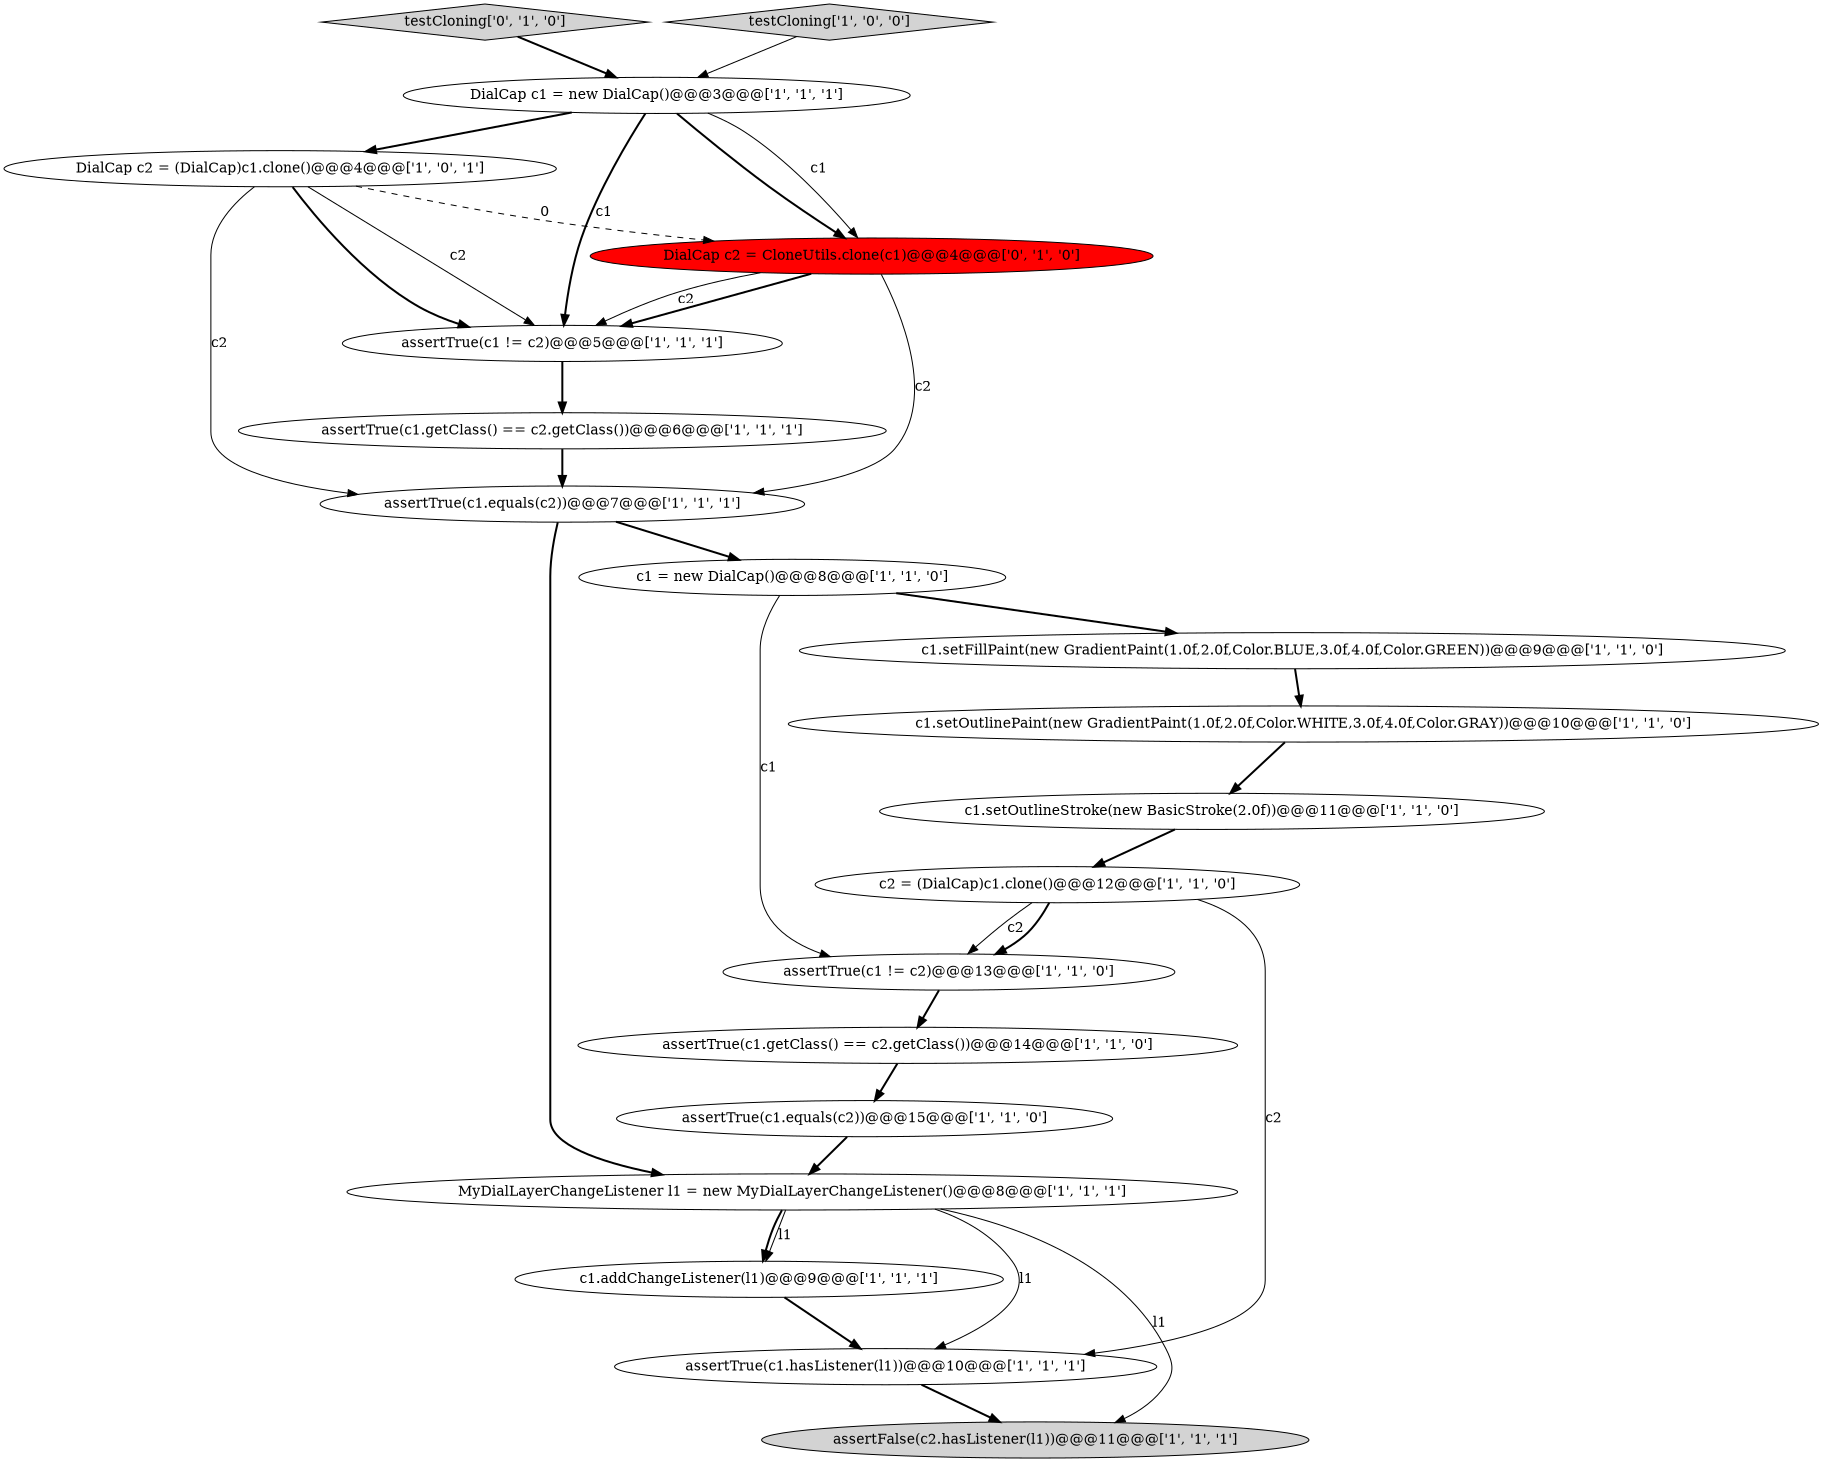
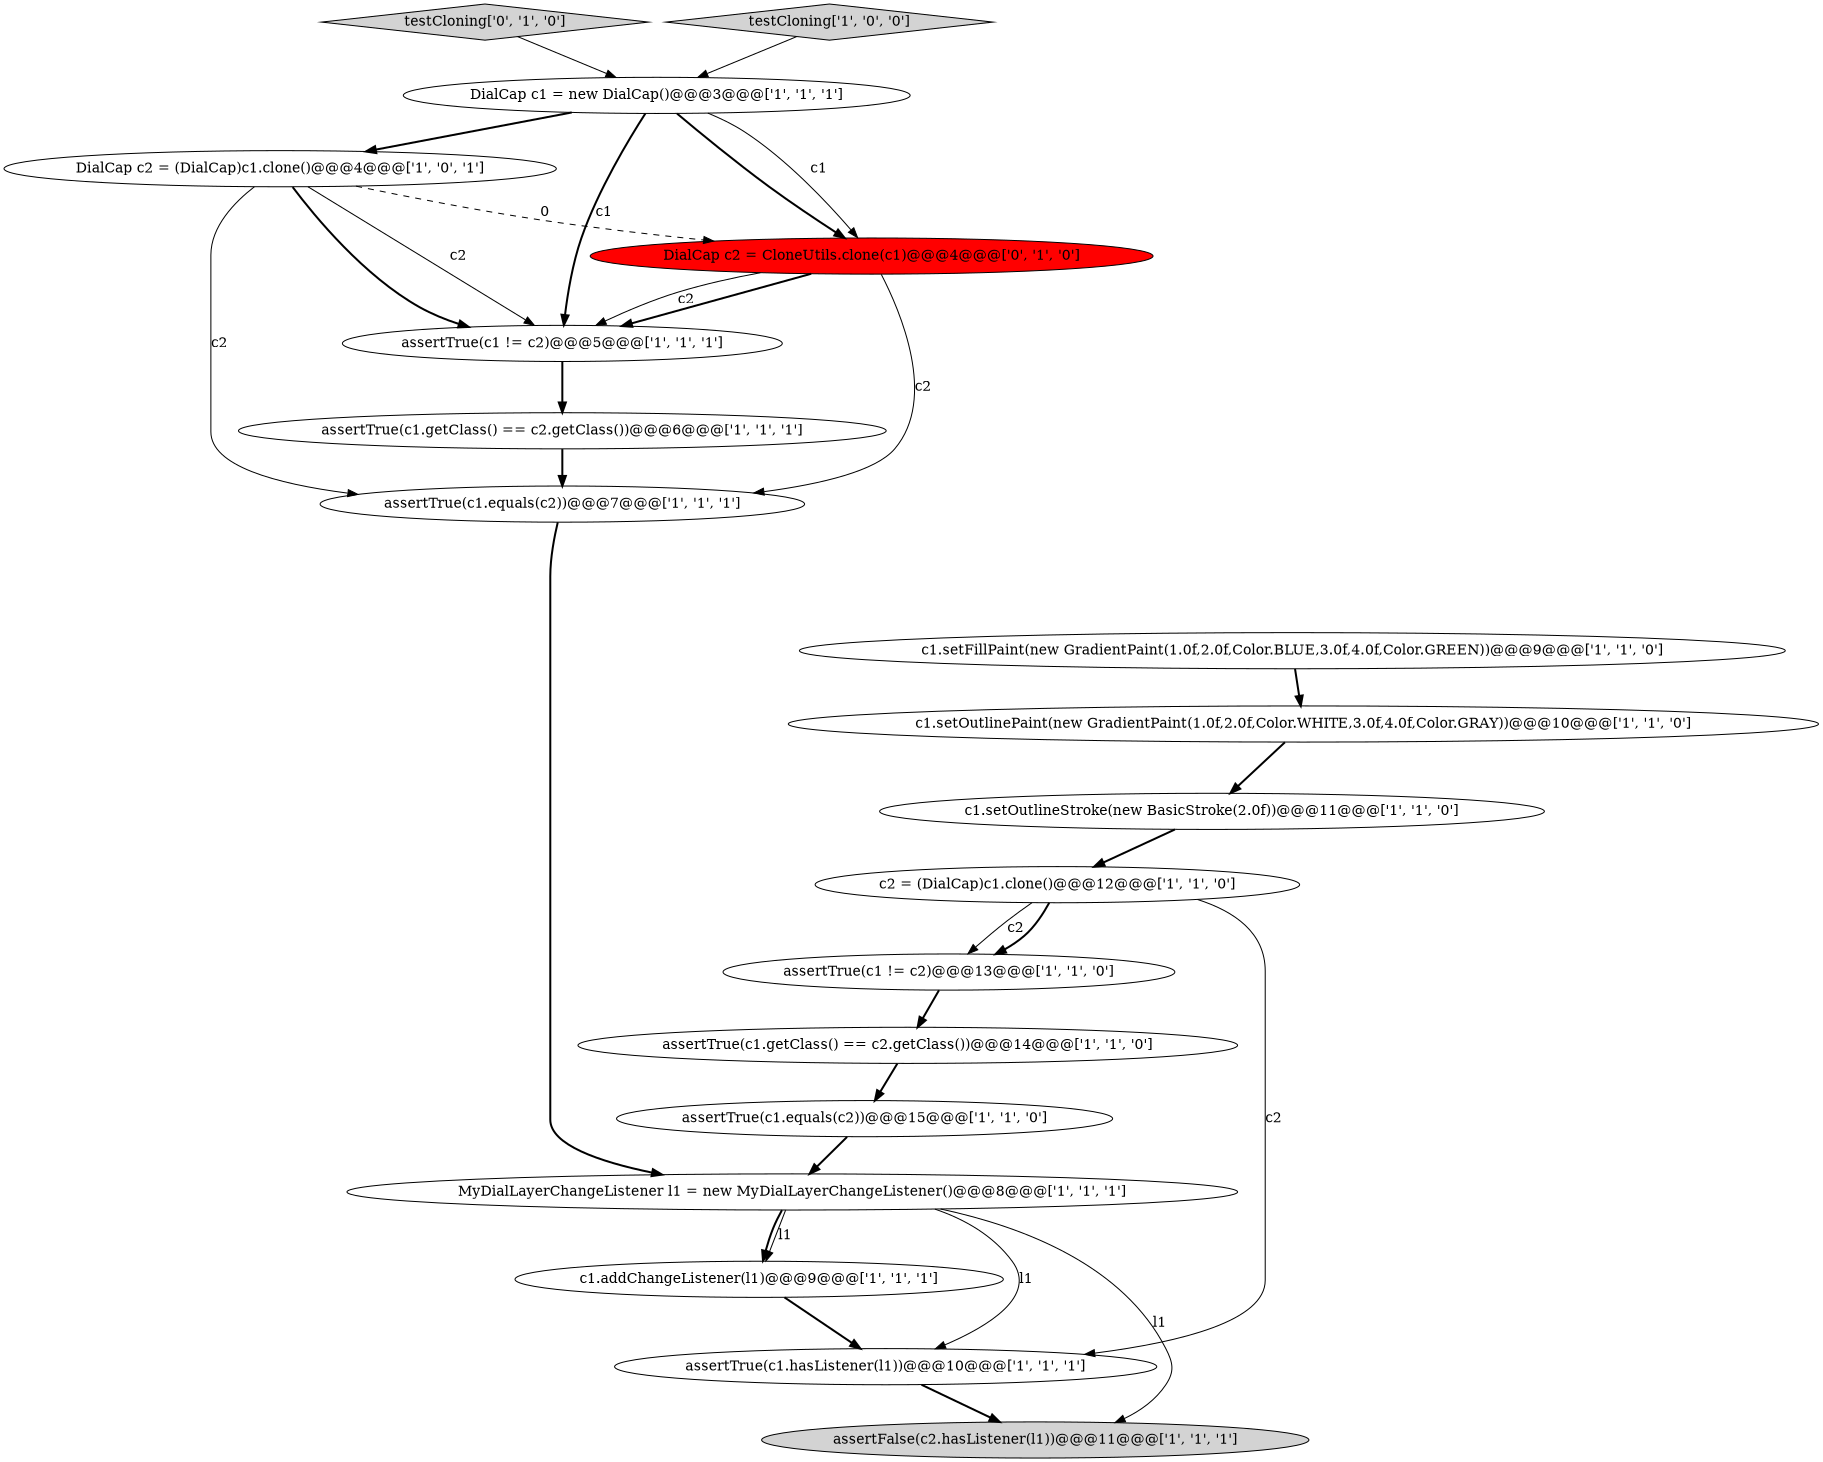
(562, 55) -> (562, 55)
(792, 577) -> none
